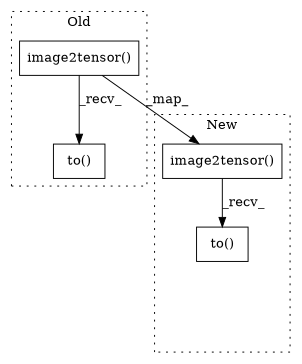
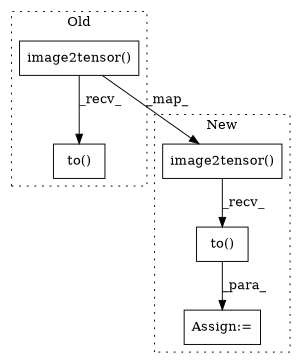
none -> (222, 327)
